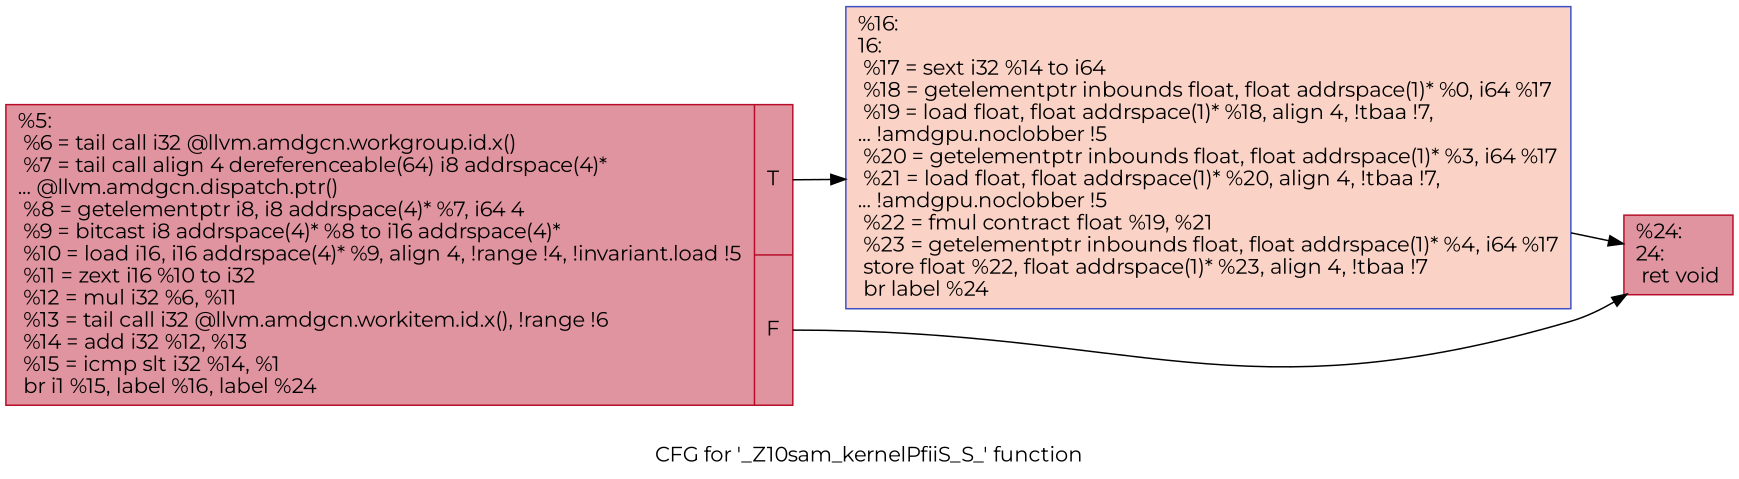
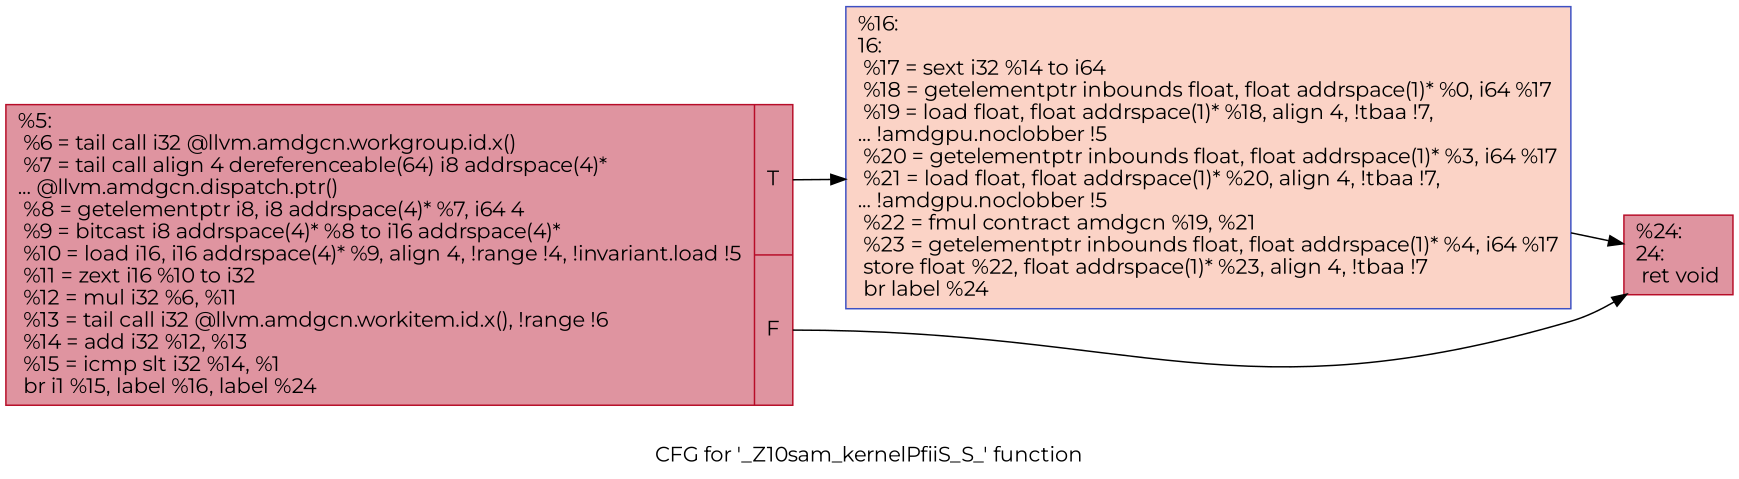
(1035, 223) -> (1057, 223)
